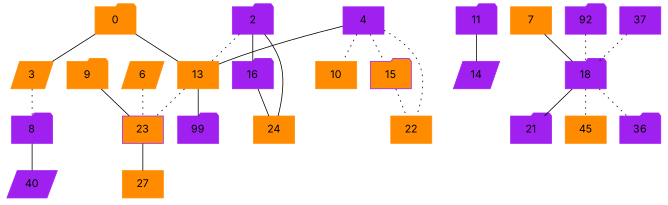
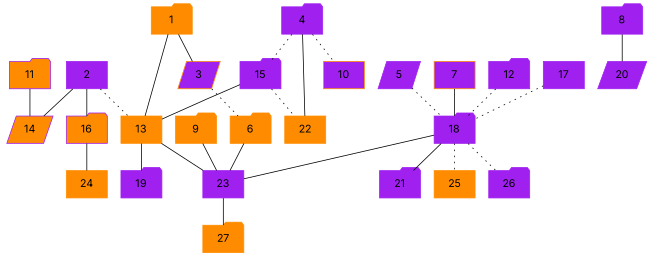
(116, 20) -> (172, 20)
(253, 20) -> (87, 75)
(364, 20) -> (302, 20)
(476, 20) -> (30, 75)
(531, 20) -> (455, 75)
(586, 20) -> (509, 75)
(640, 20) -> (564, 75)
(280, 43) -> (201, 102)
(420, 66) -> (304, 75)
(282, 73) -> (58, 102)
(32, 75) -> (199, 75)
(143, 75) -> (251, 130)
(253, 75) -> (87, 130)
(336, 75) -> (344, 75)
(391, 75) -> (260, 75)
none -> (399, 75)
(476, 75) -> (30, 130)
(32, 102) -> (225, 102)
(143, 102) -> (237, 157)
(170, 102) -> (182, 157)
(143, 130) -> (223, 184)
(198, 130) -> (141, 184)
(586, 130) -> (455, 184)
(640, 130) -> (509, 184)
none -> (339, 157)
(32, 184) -> (622, 75)
(143, 184) -> (223, 239)
